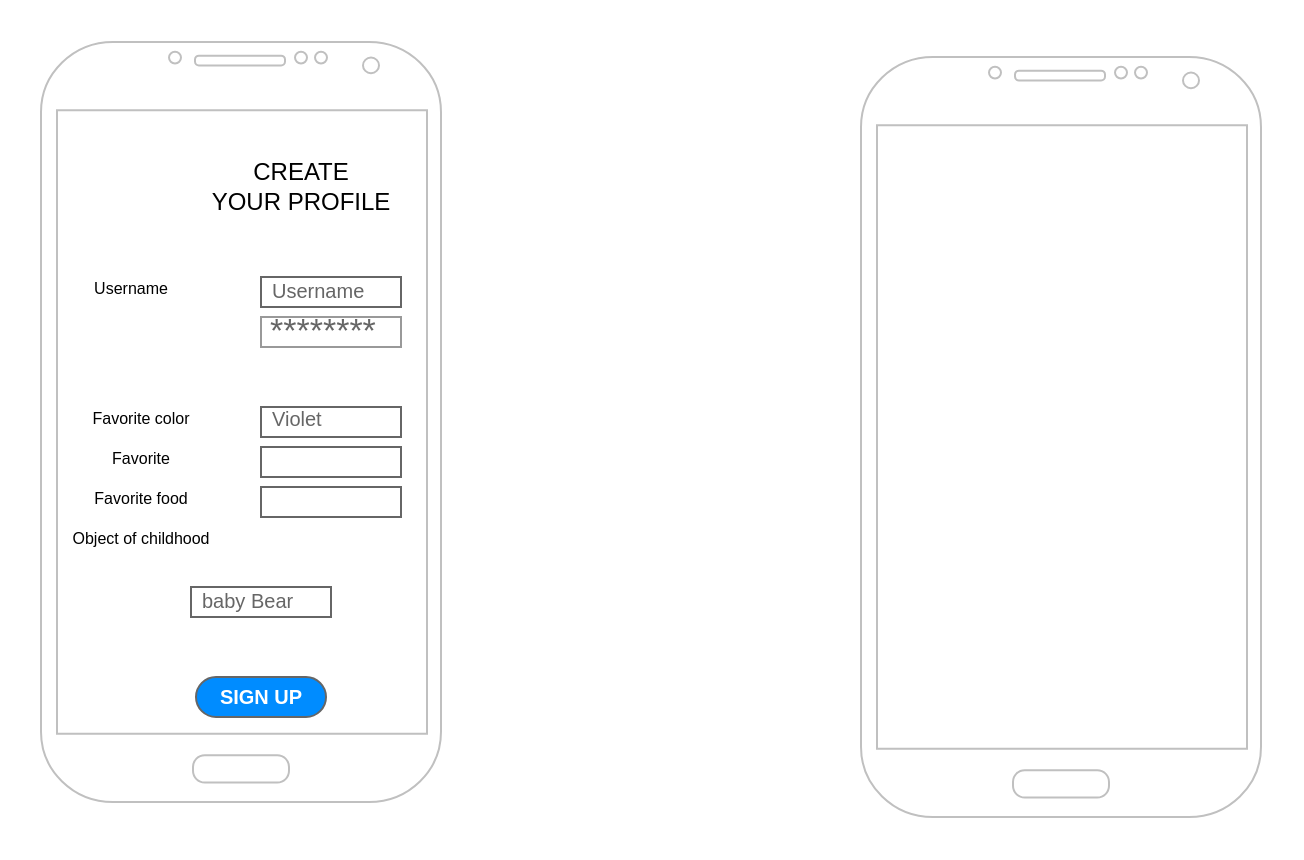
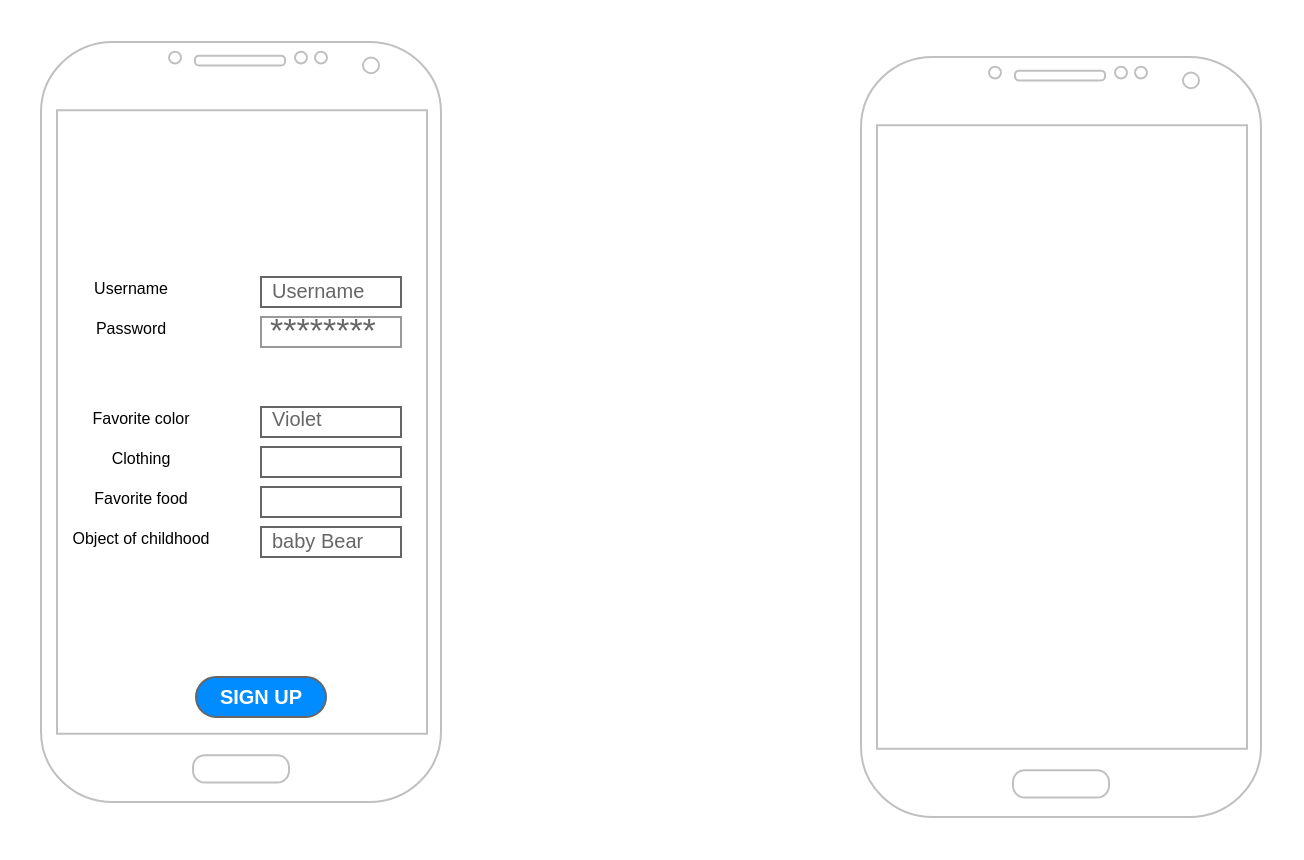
(301, 187) -> none
none -> (131, 327)
(142, 457) -> (142, 457)
(261, 602) -> (331, 542)
